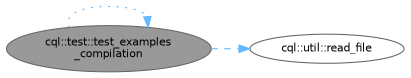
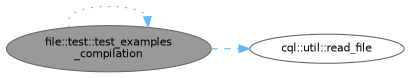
(109, 49) -> (109, 49)
